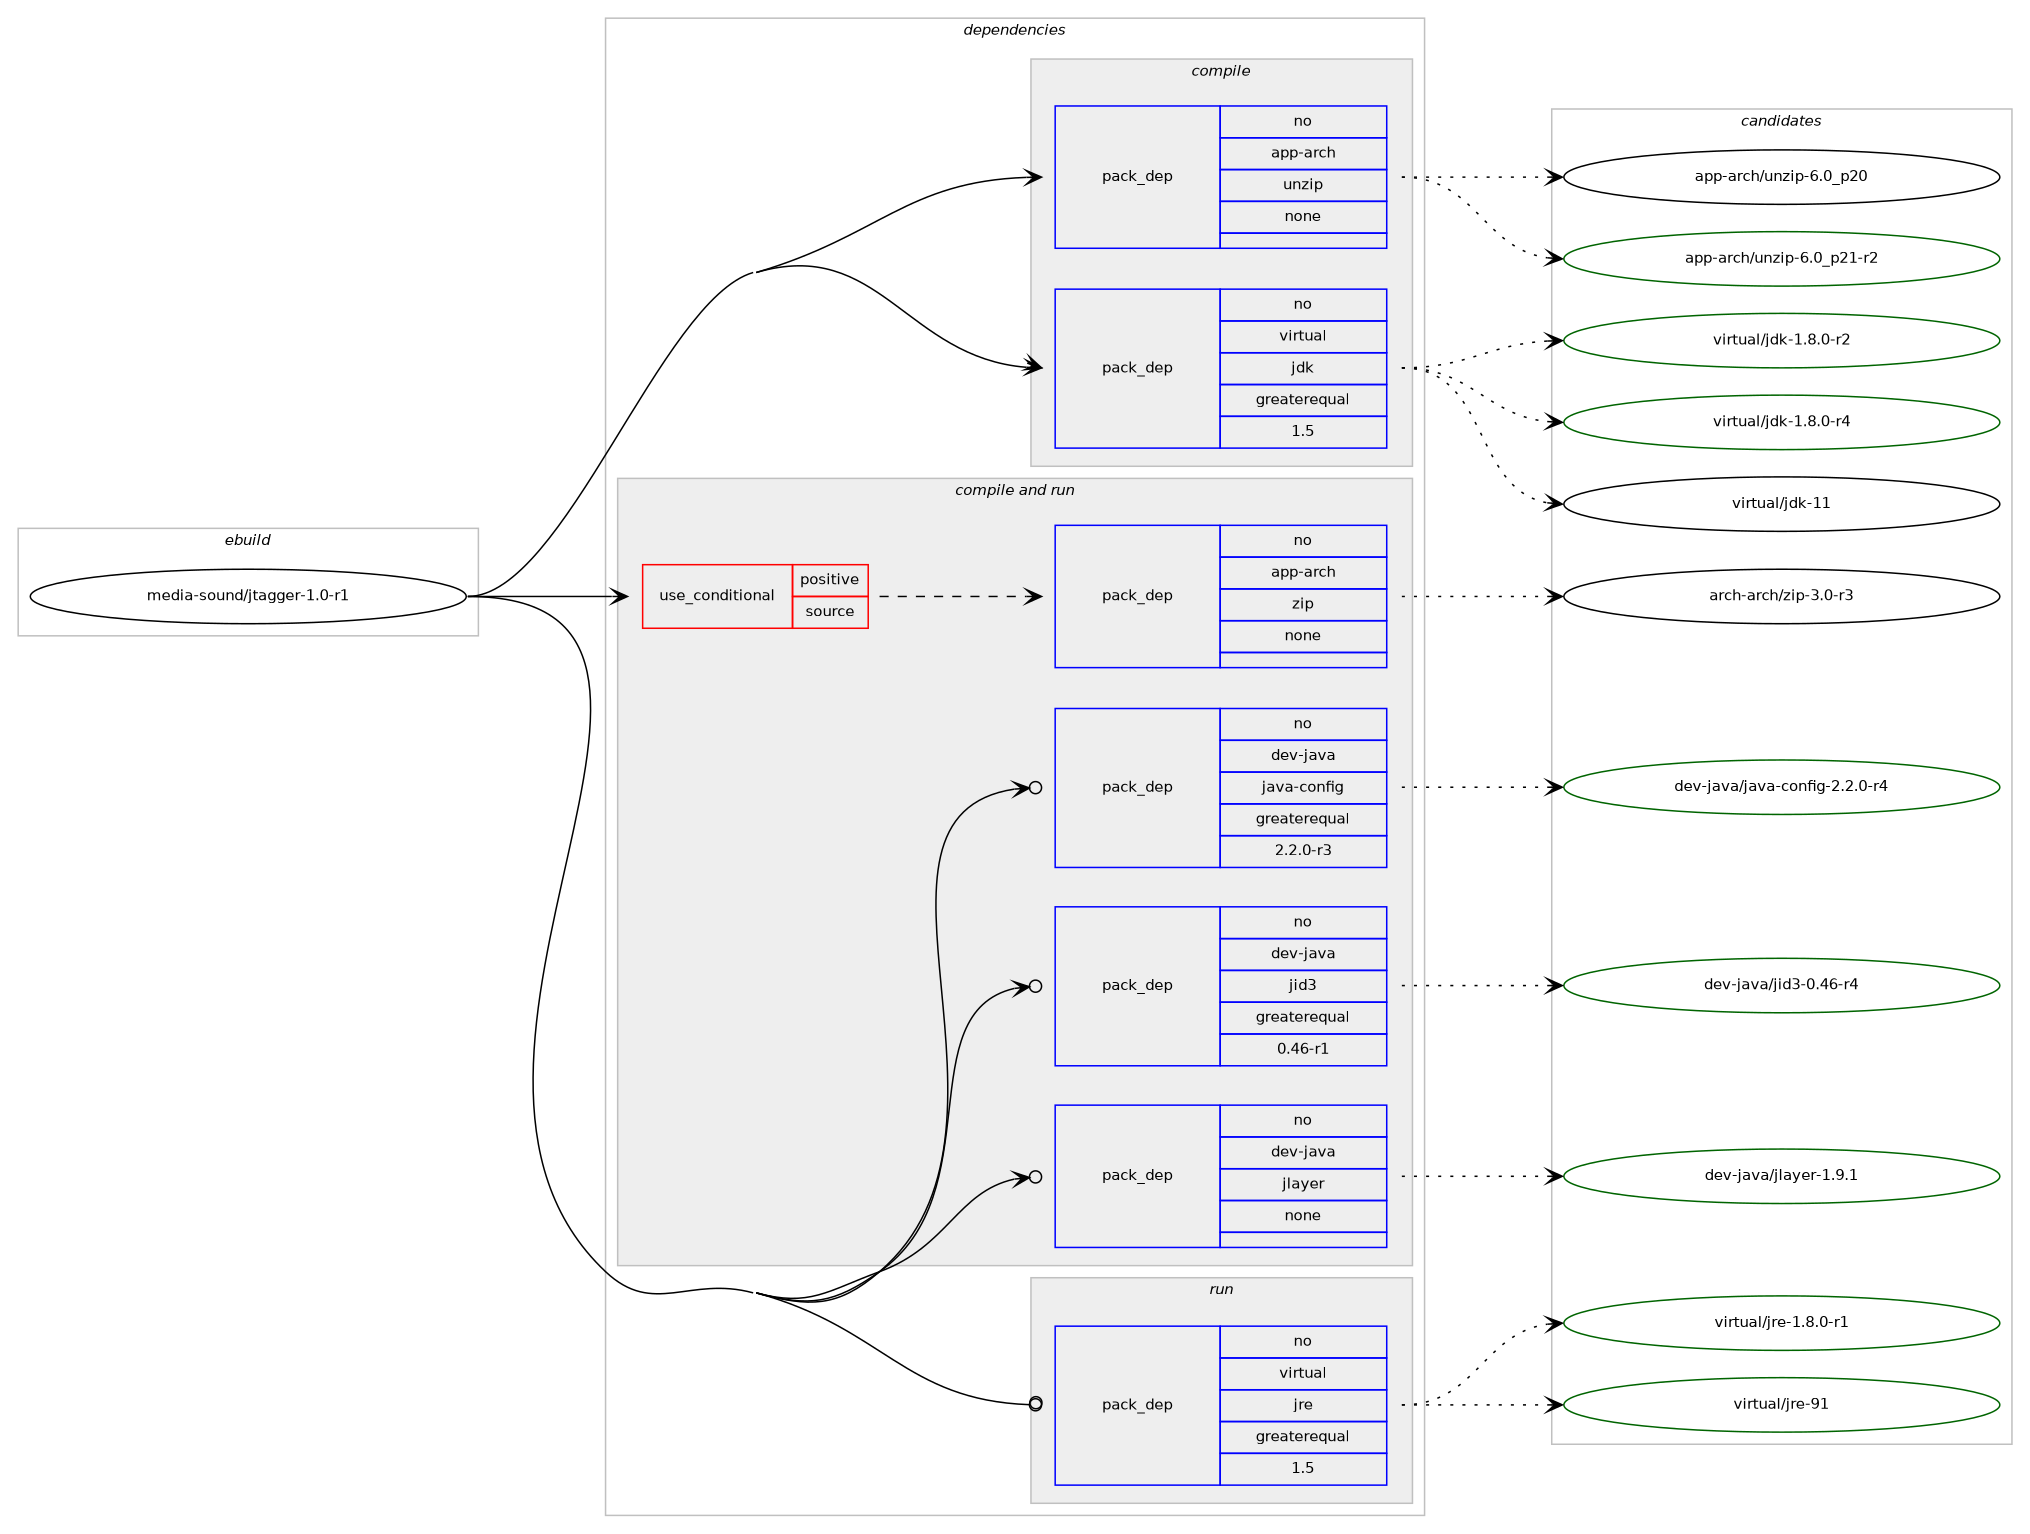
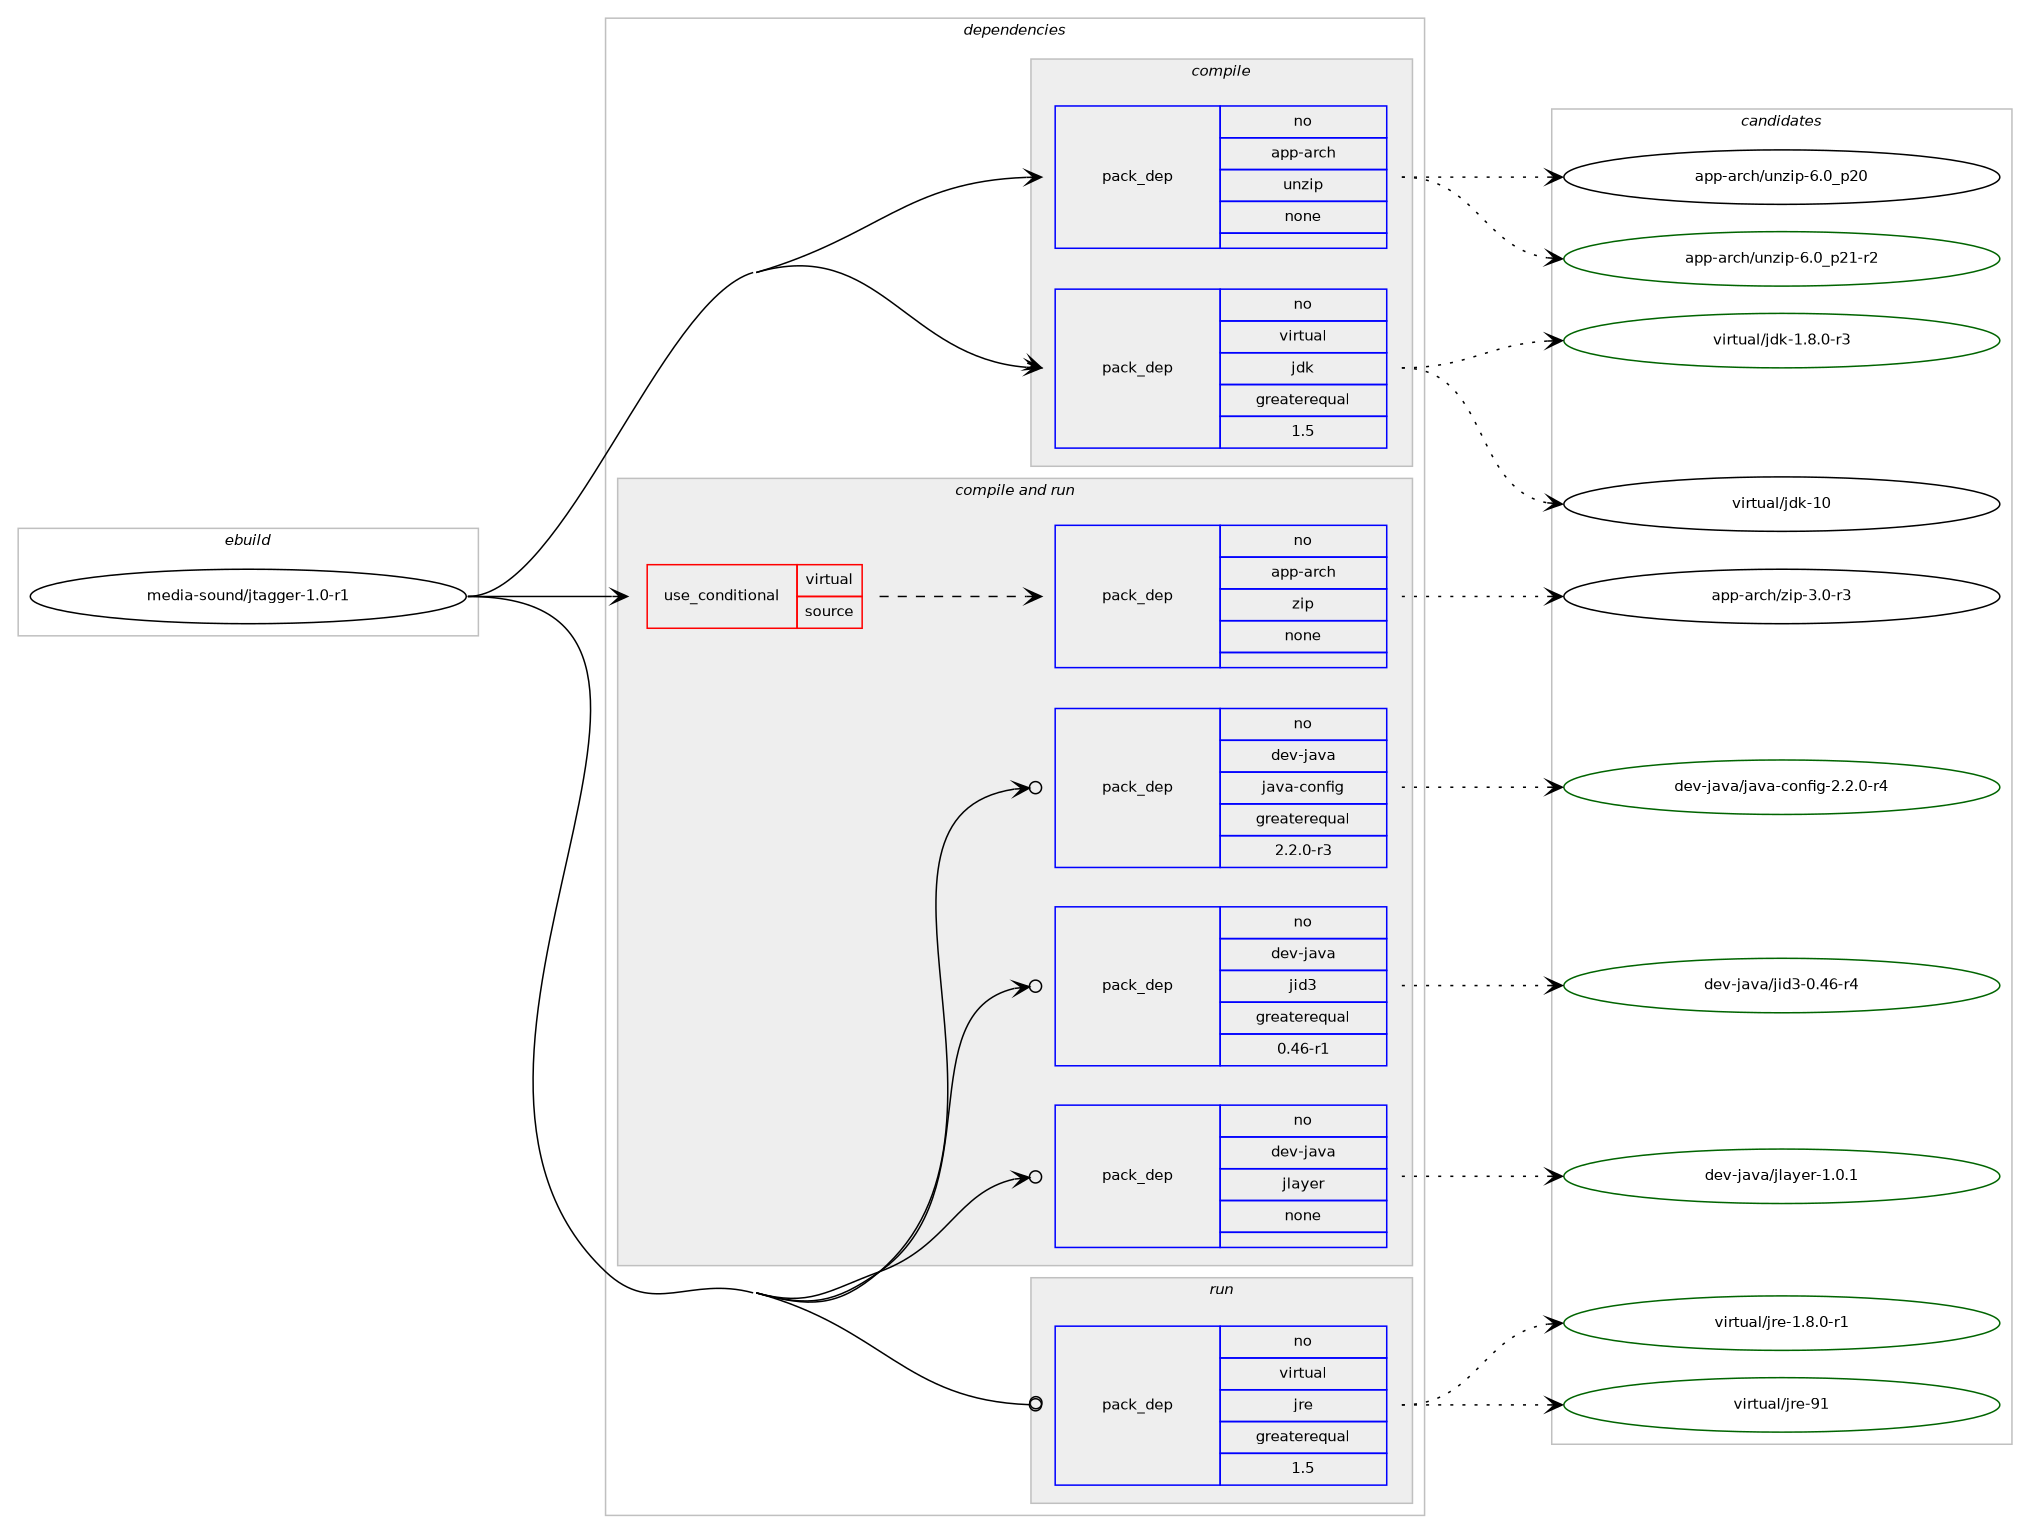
(1782, 341) -> (1782, 341)
(1782, 422) -> none
(1782, 504) -> (1782, 504)
(830, 580) -> (830, 580)
(1782, 596) -> (1782, 596)
(1782, 1176) -> (1782, 1176)
